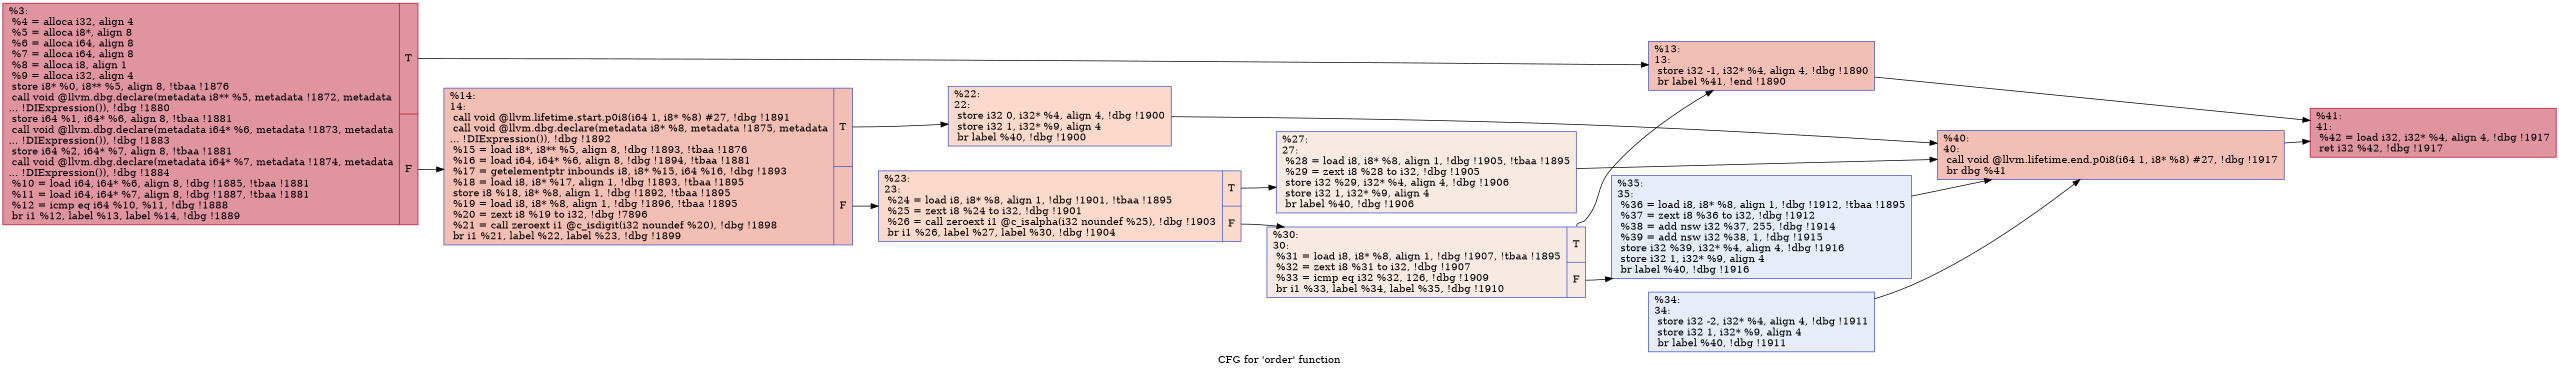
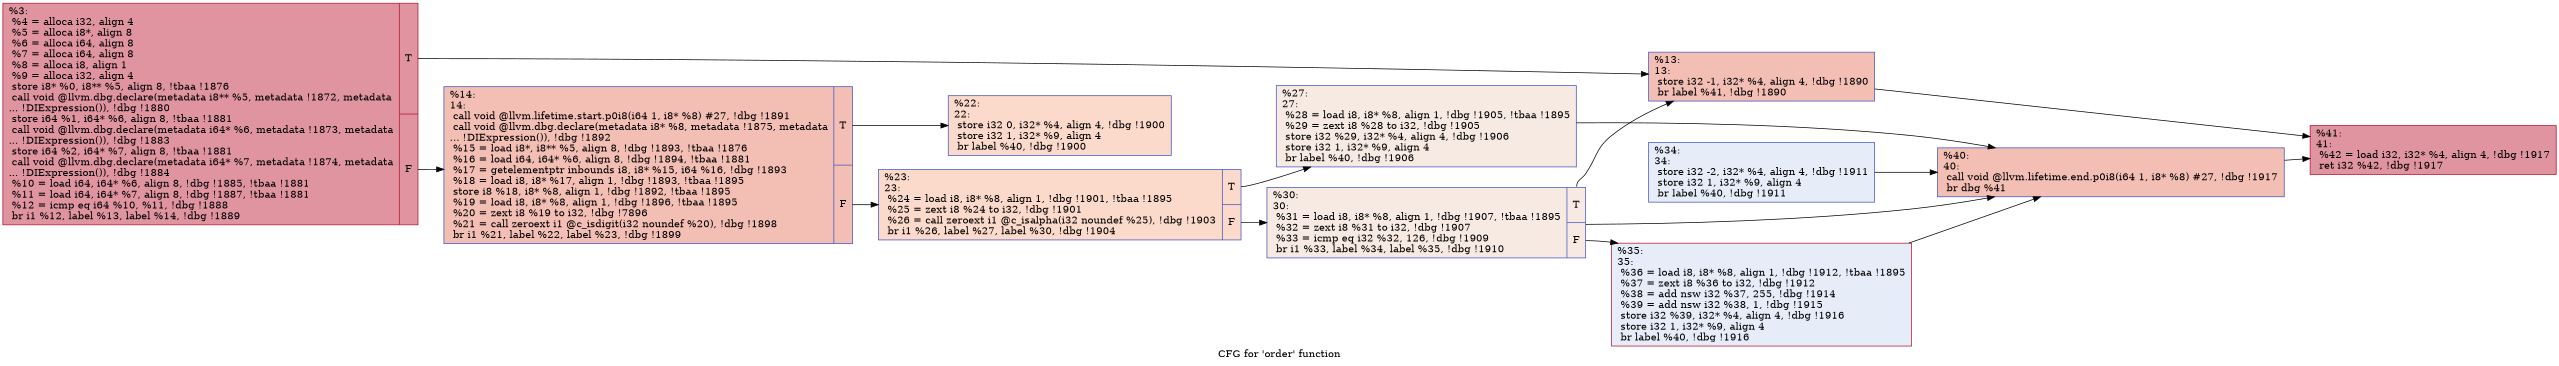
(1721, 82) -> (1721, 92)
(1551, 124) -> (1787, 219)
(1762, 227) -> (1762, 295)
